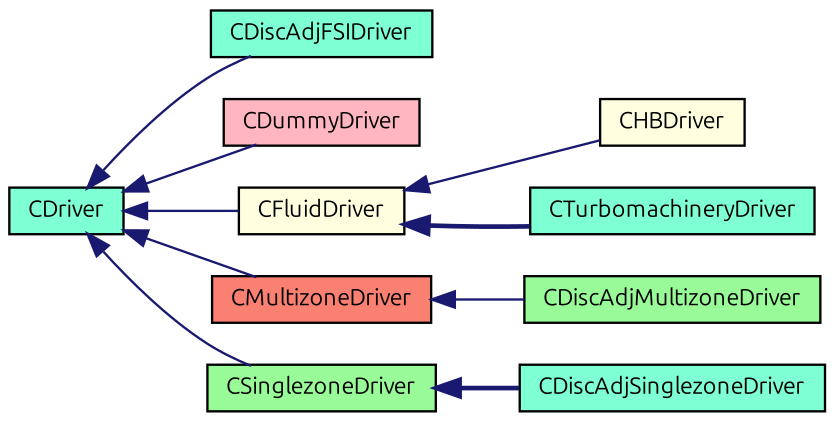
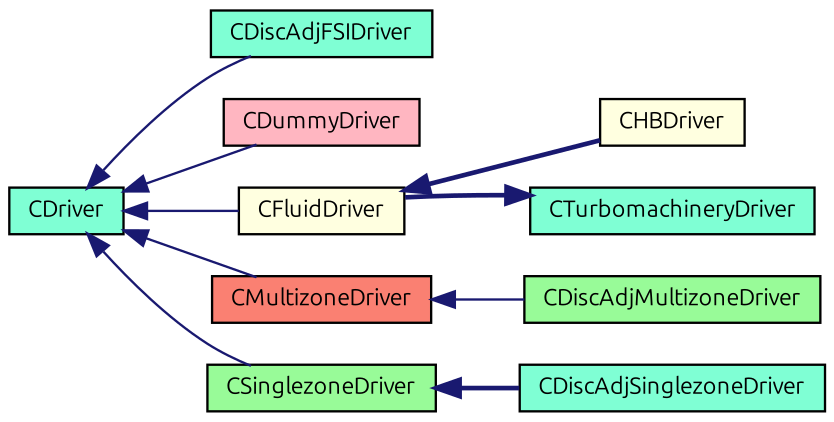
(514, 162) -> (514, 162)
(479, 227) -> (455, 196)
